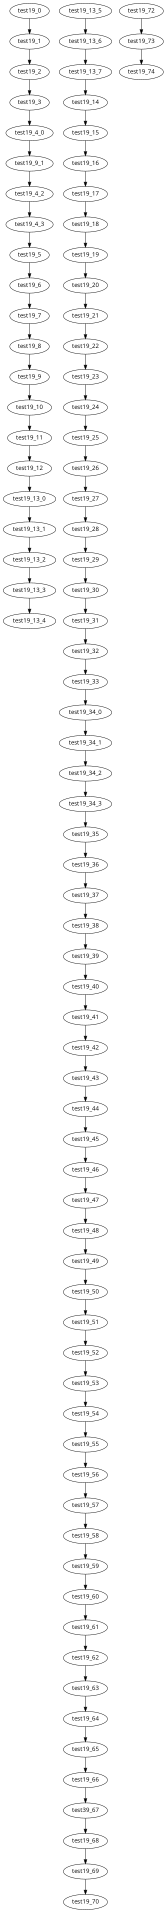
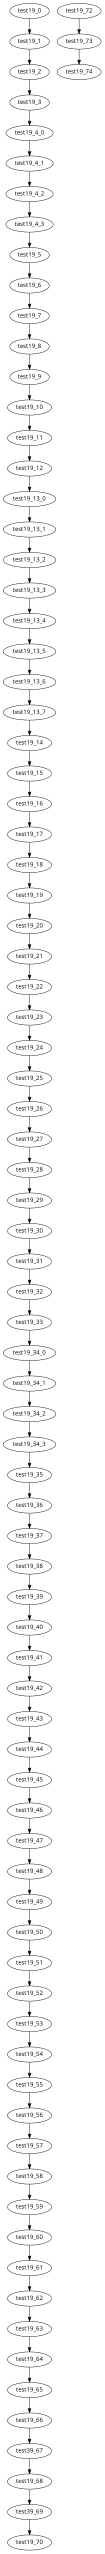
(30, 164) -> (30, 164)
none -> (30, 634)
(85, 1872) -> (30, 2512)
